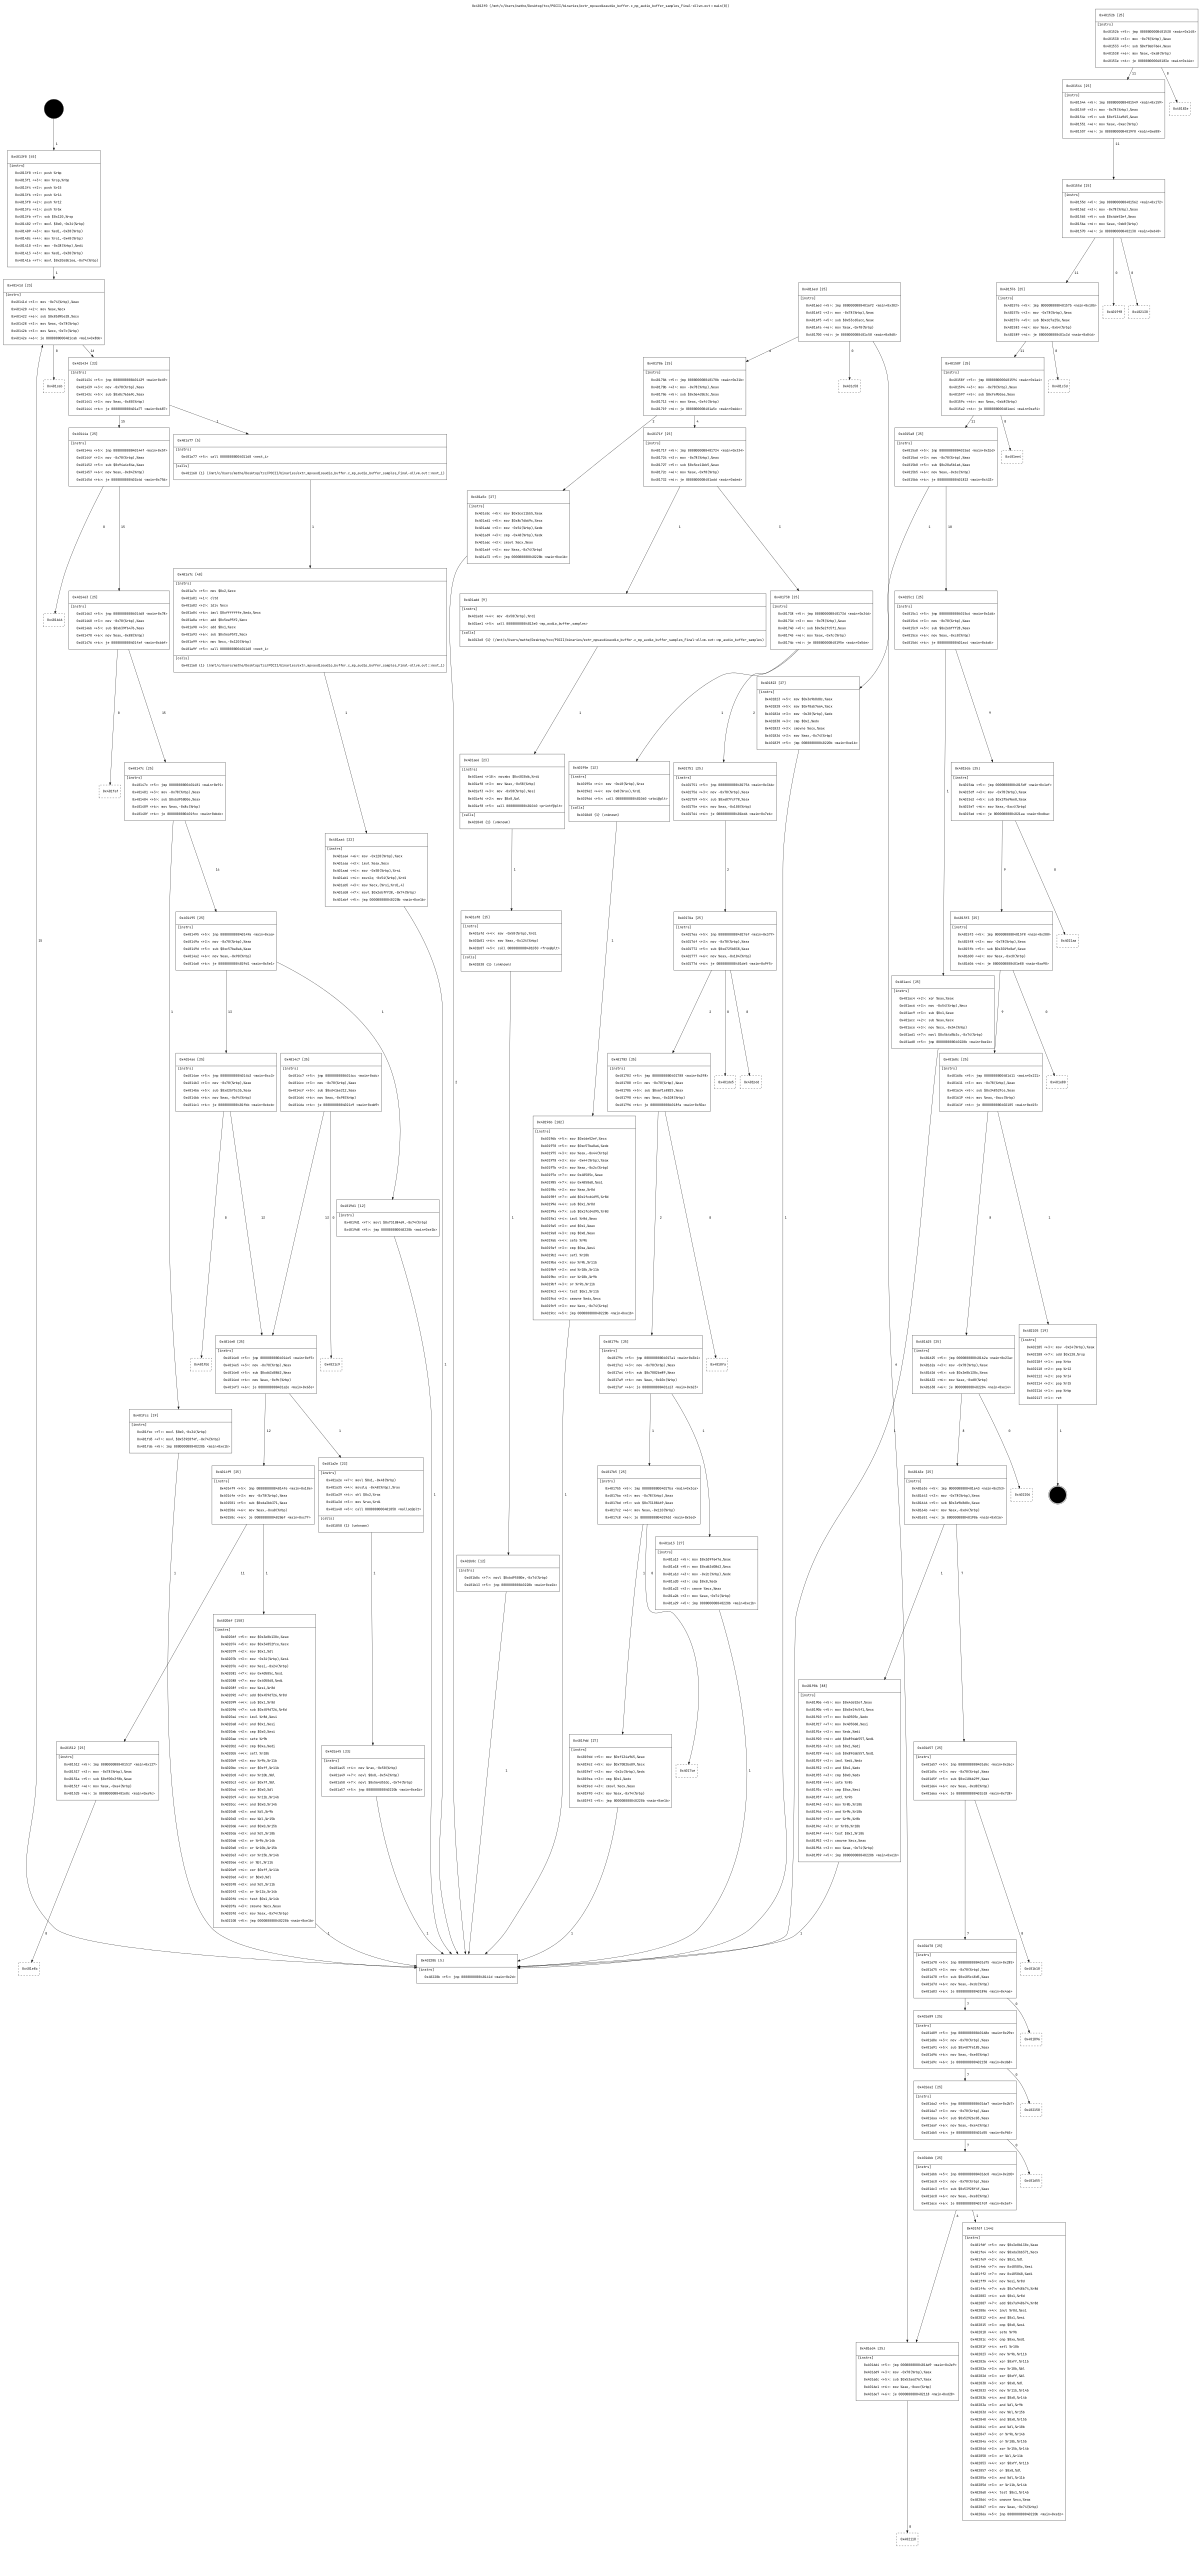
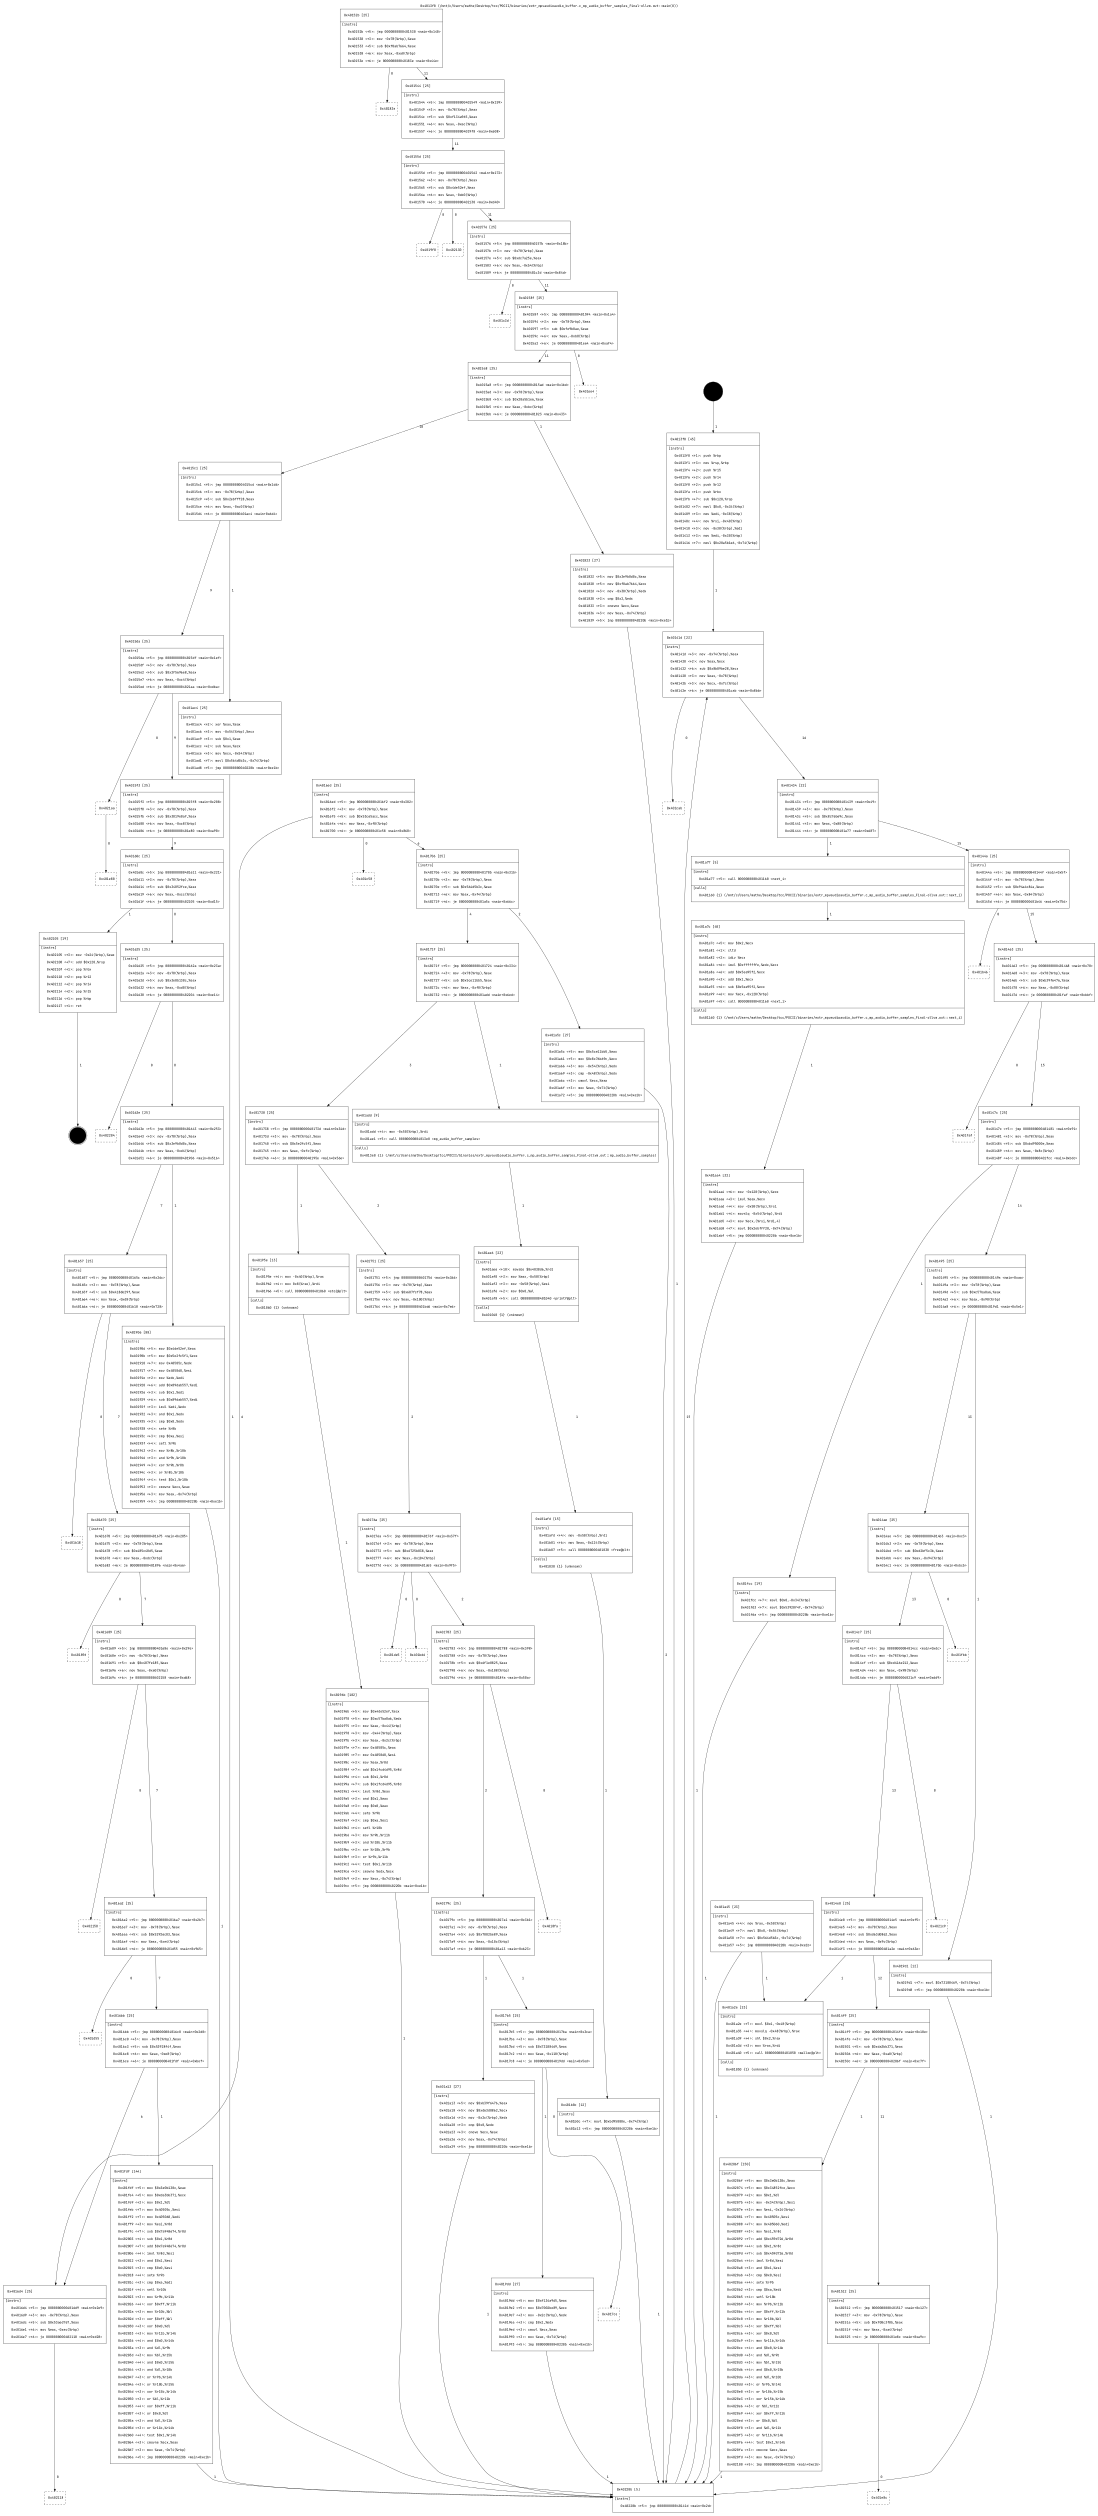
(1033, 1022) -> (106, 842)
(246, 1222) -> (906, 1598)
(372, 1638) -> (762, 1975)
none -> (400, 2493)
